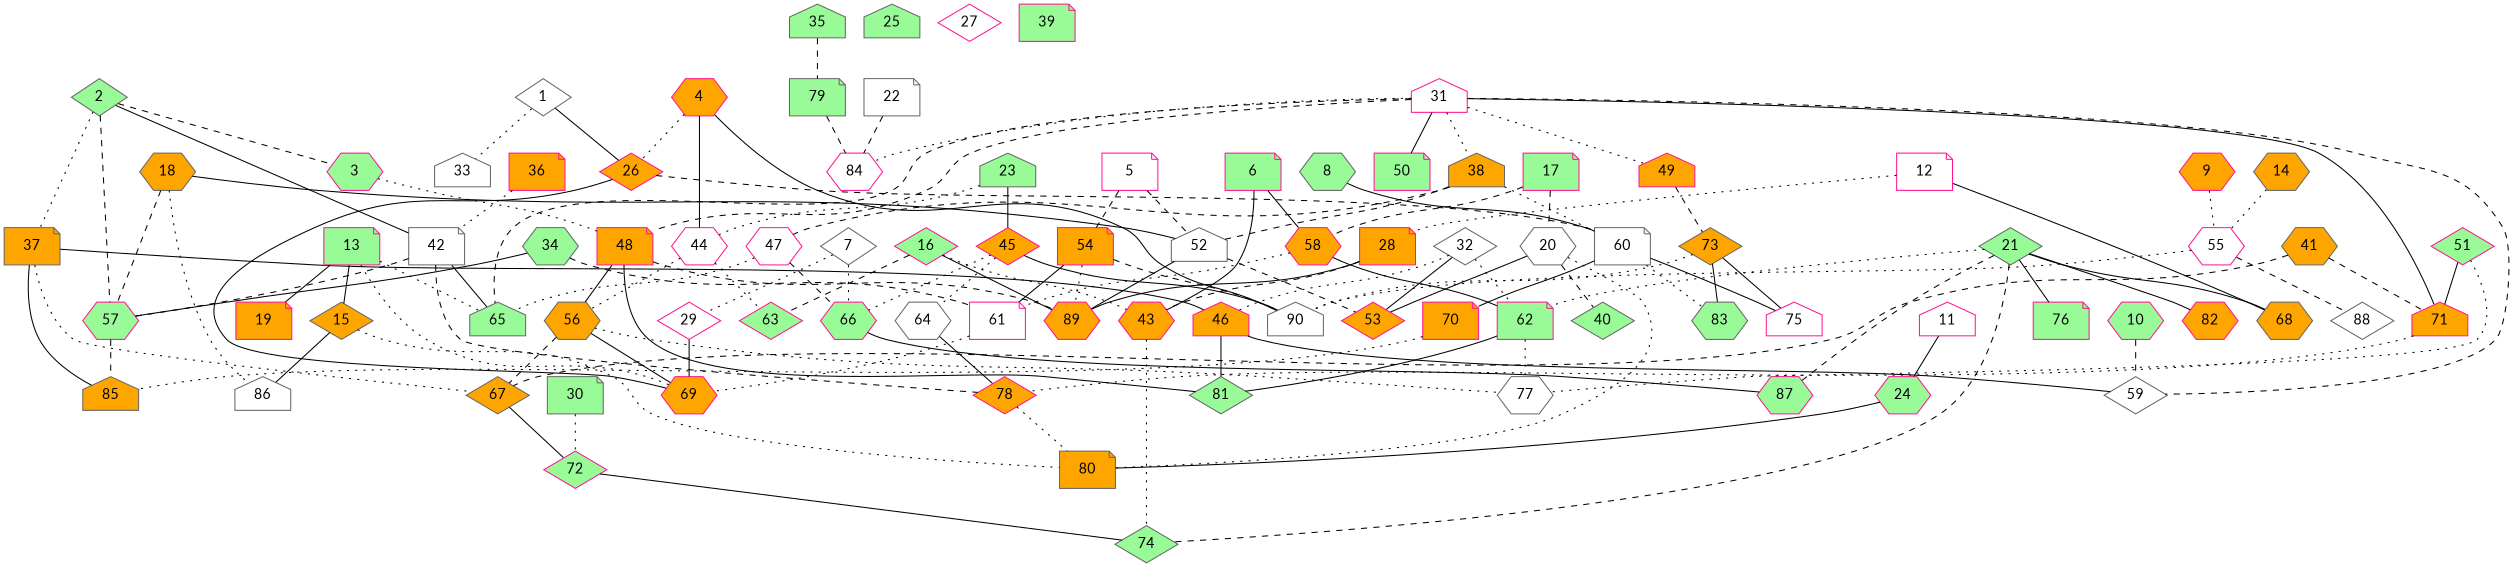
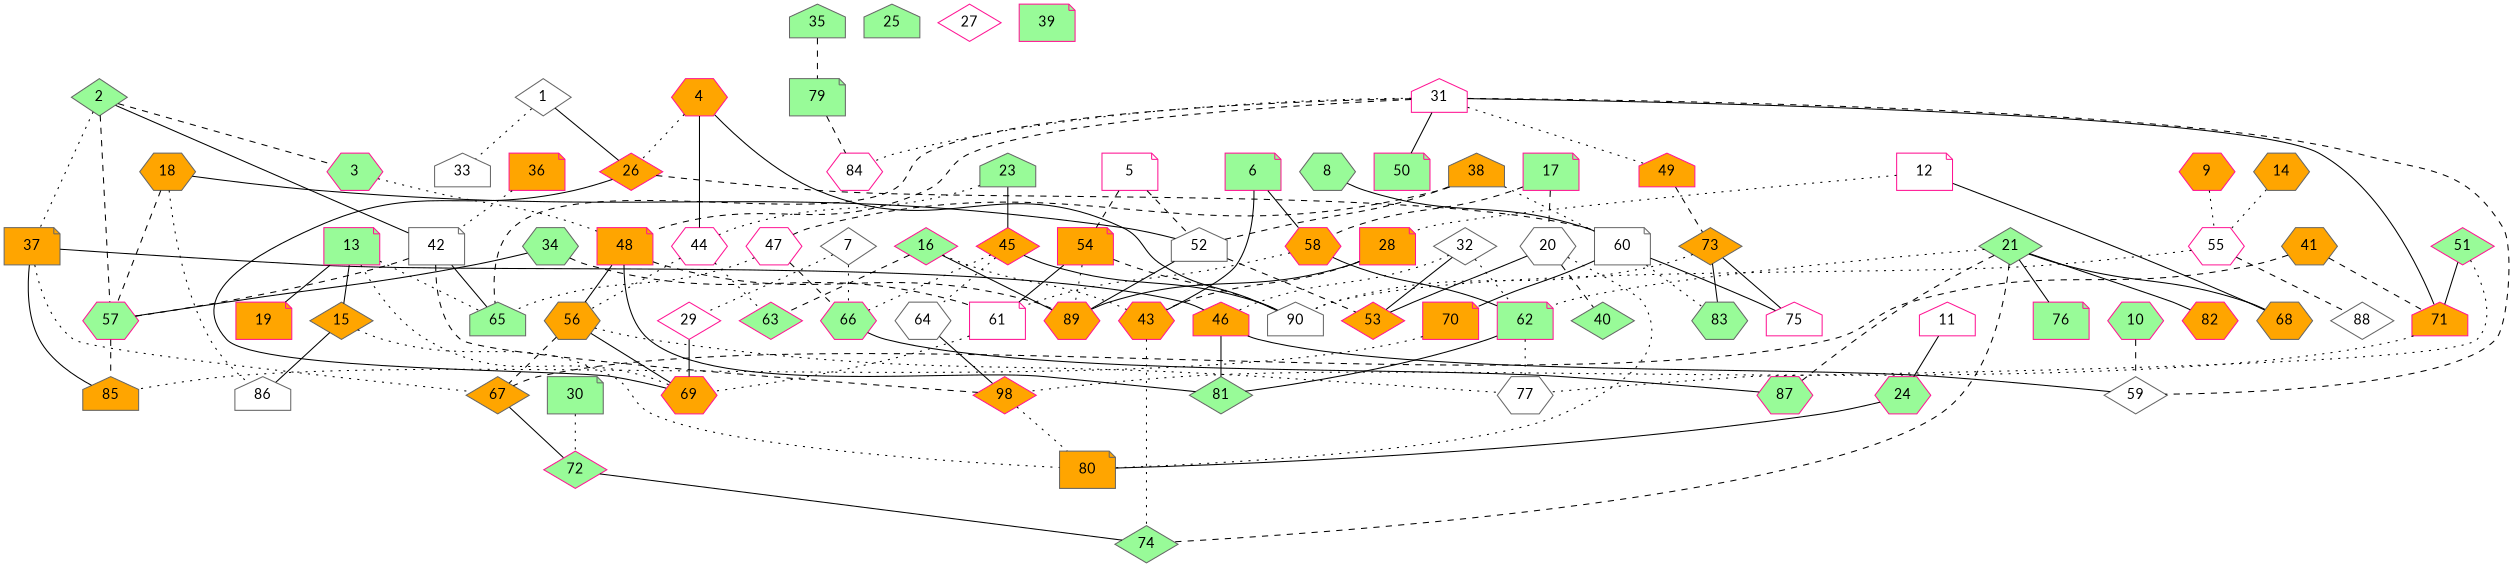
(892, 97) -> none
(1458, 135) -> none
(1005, 395) -> (1005, 395)
